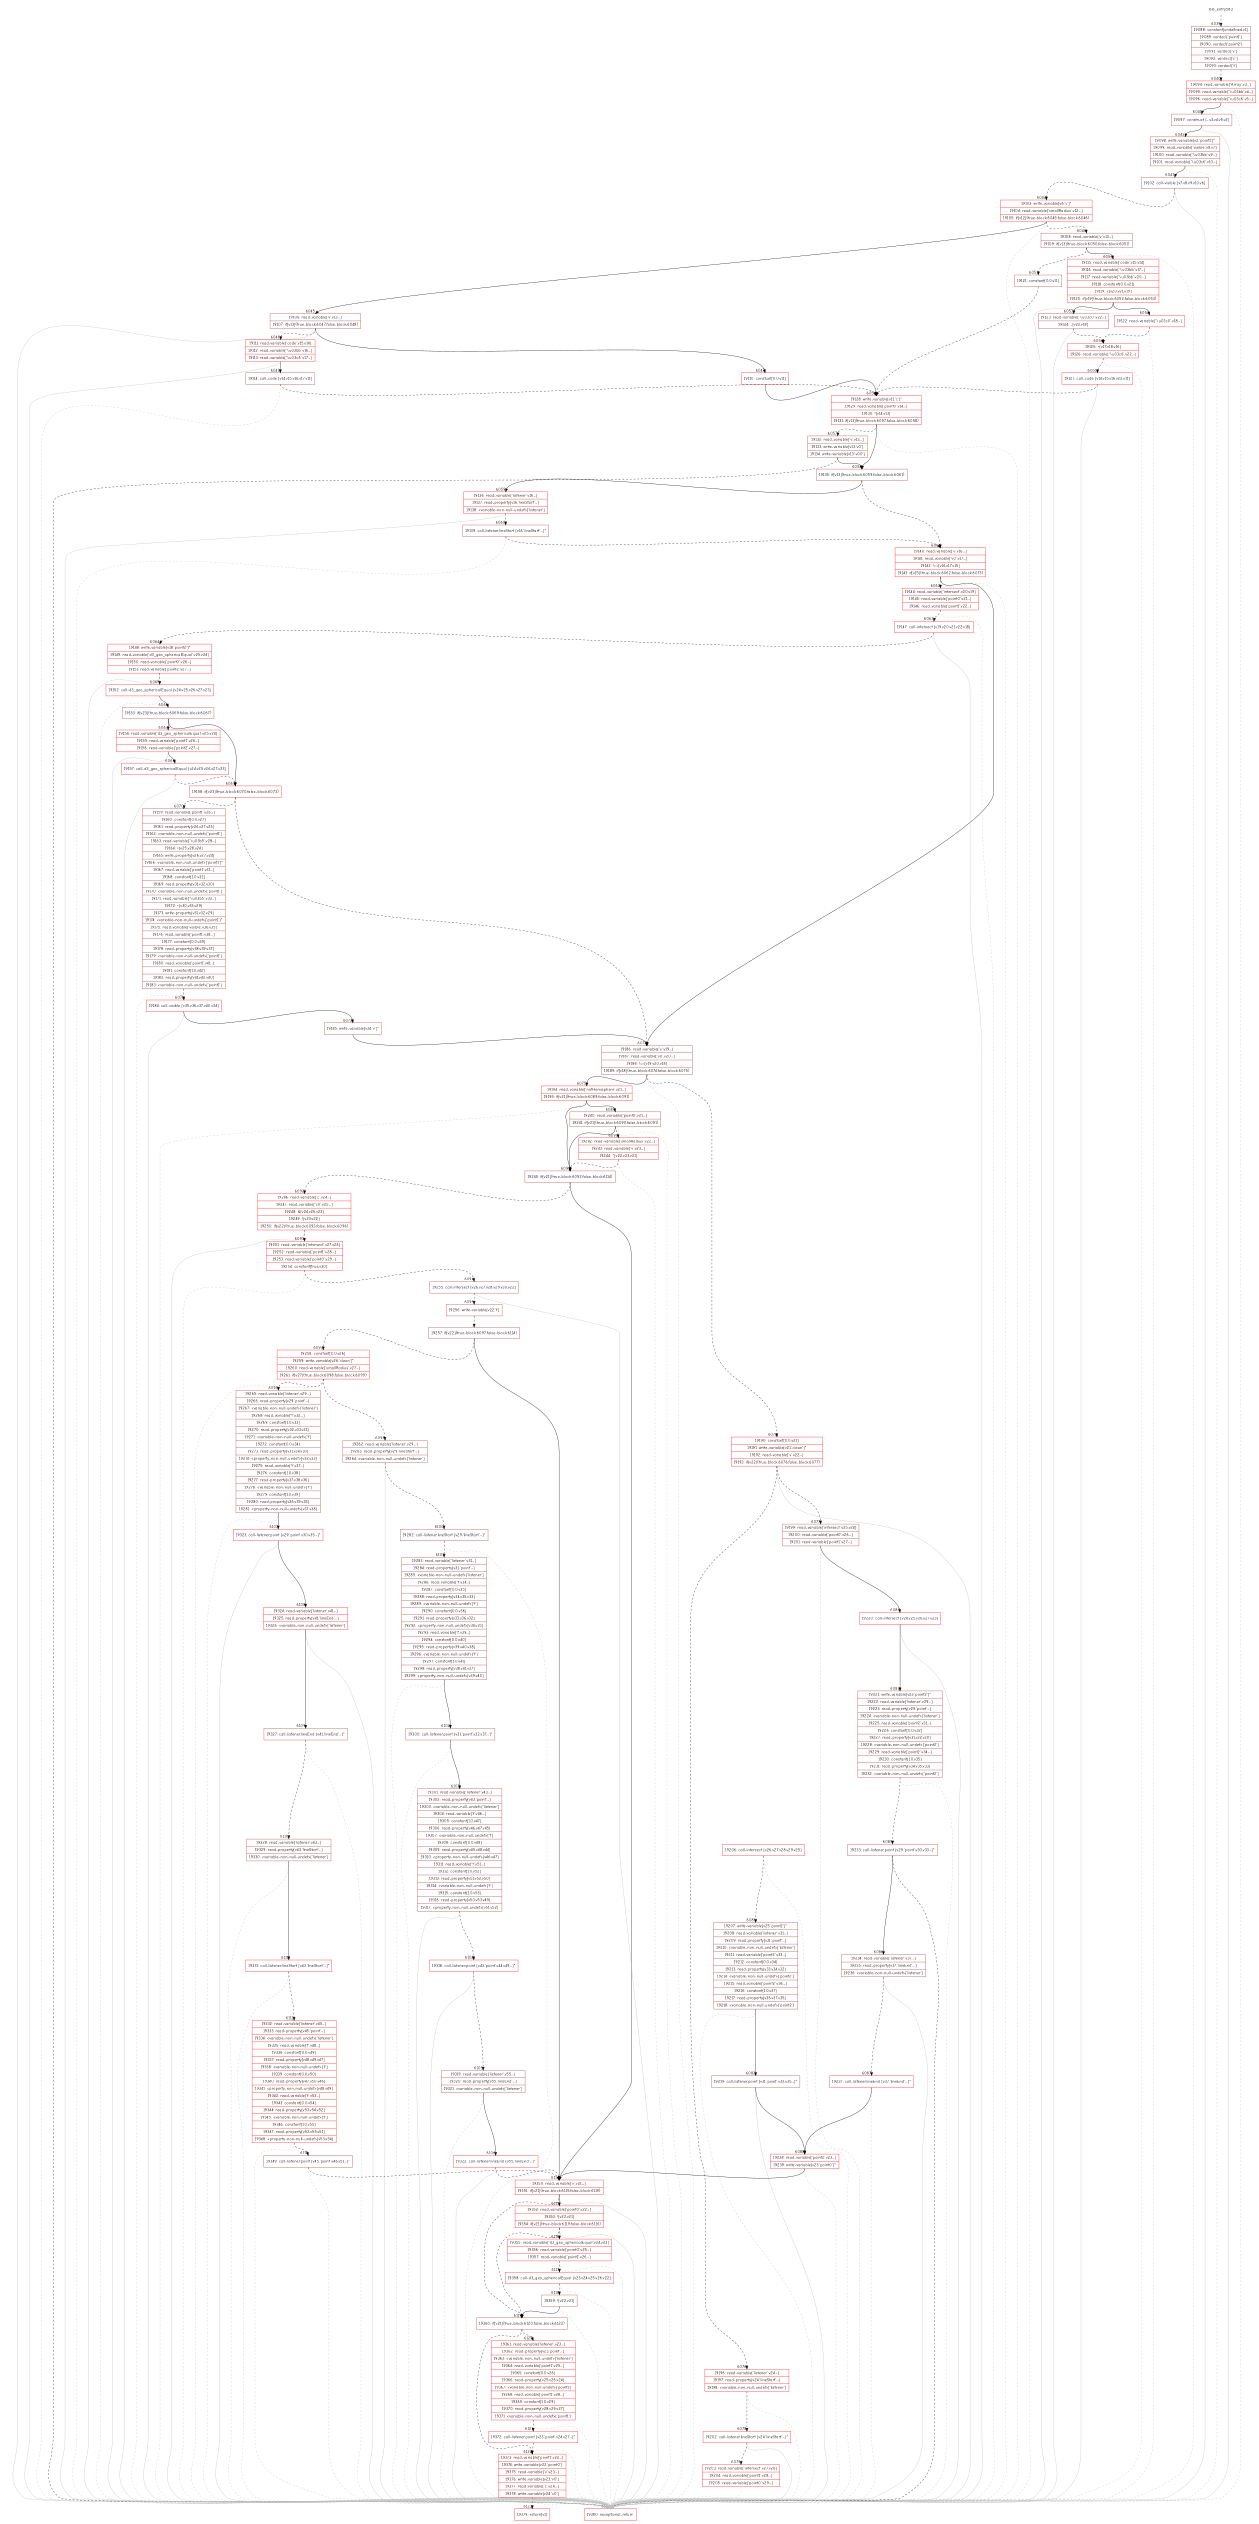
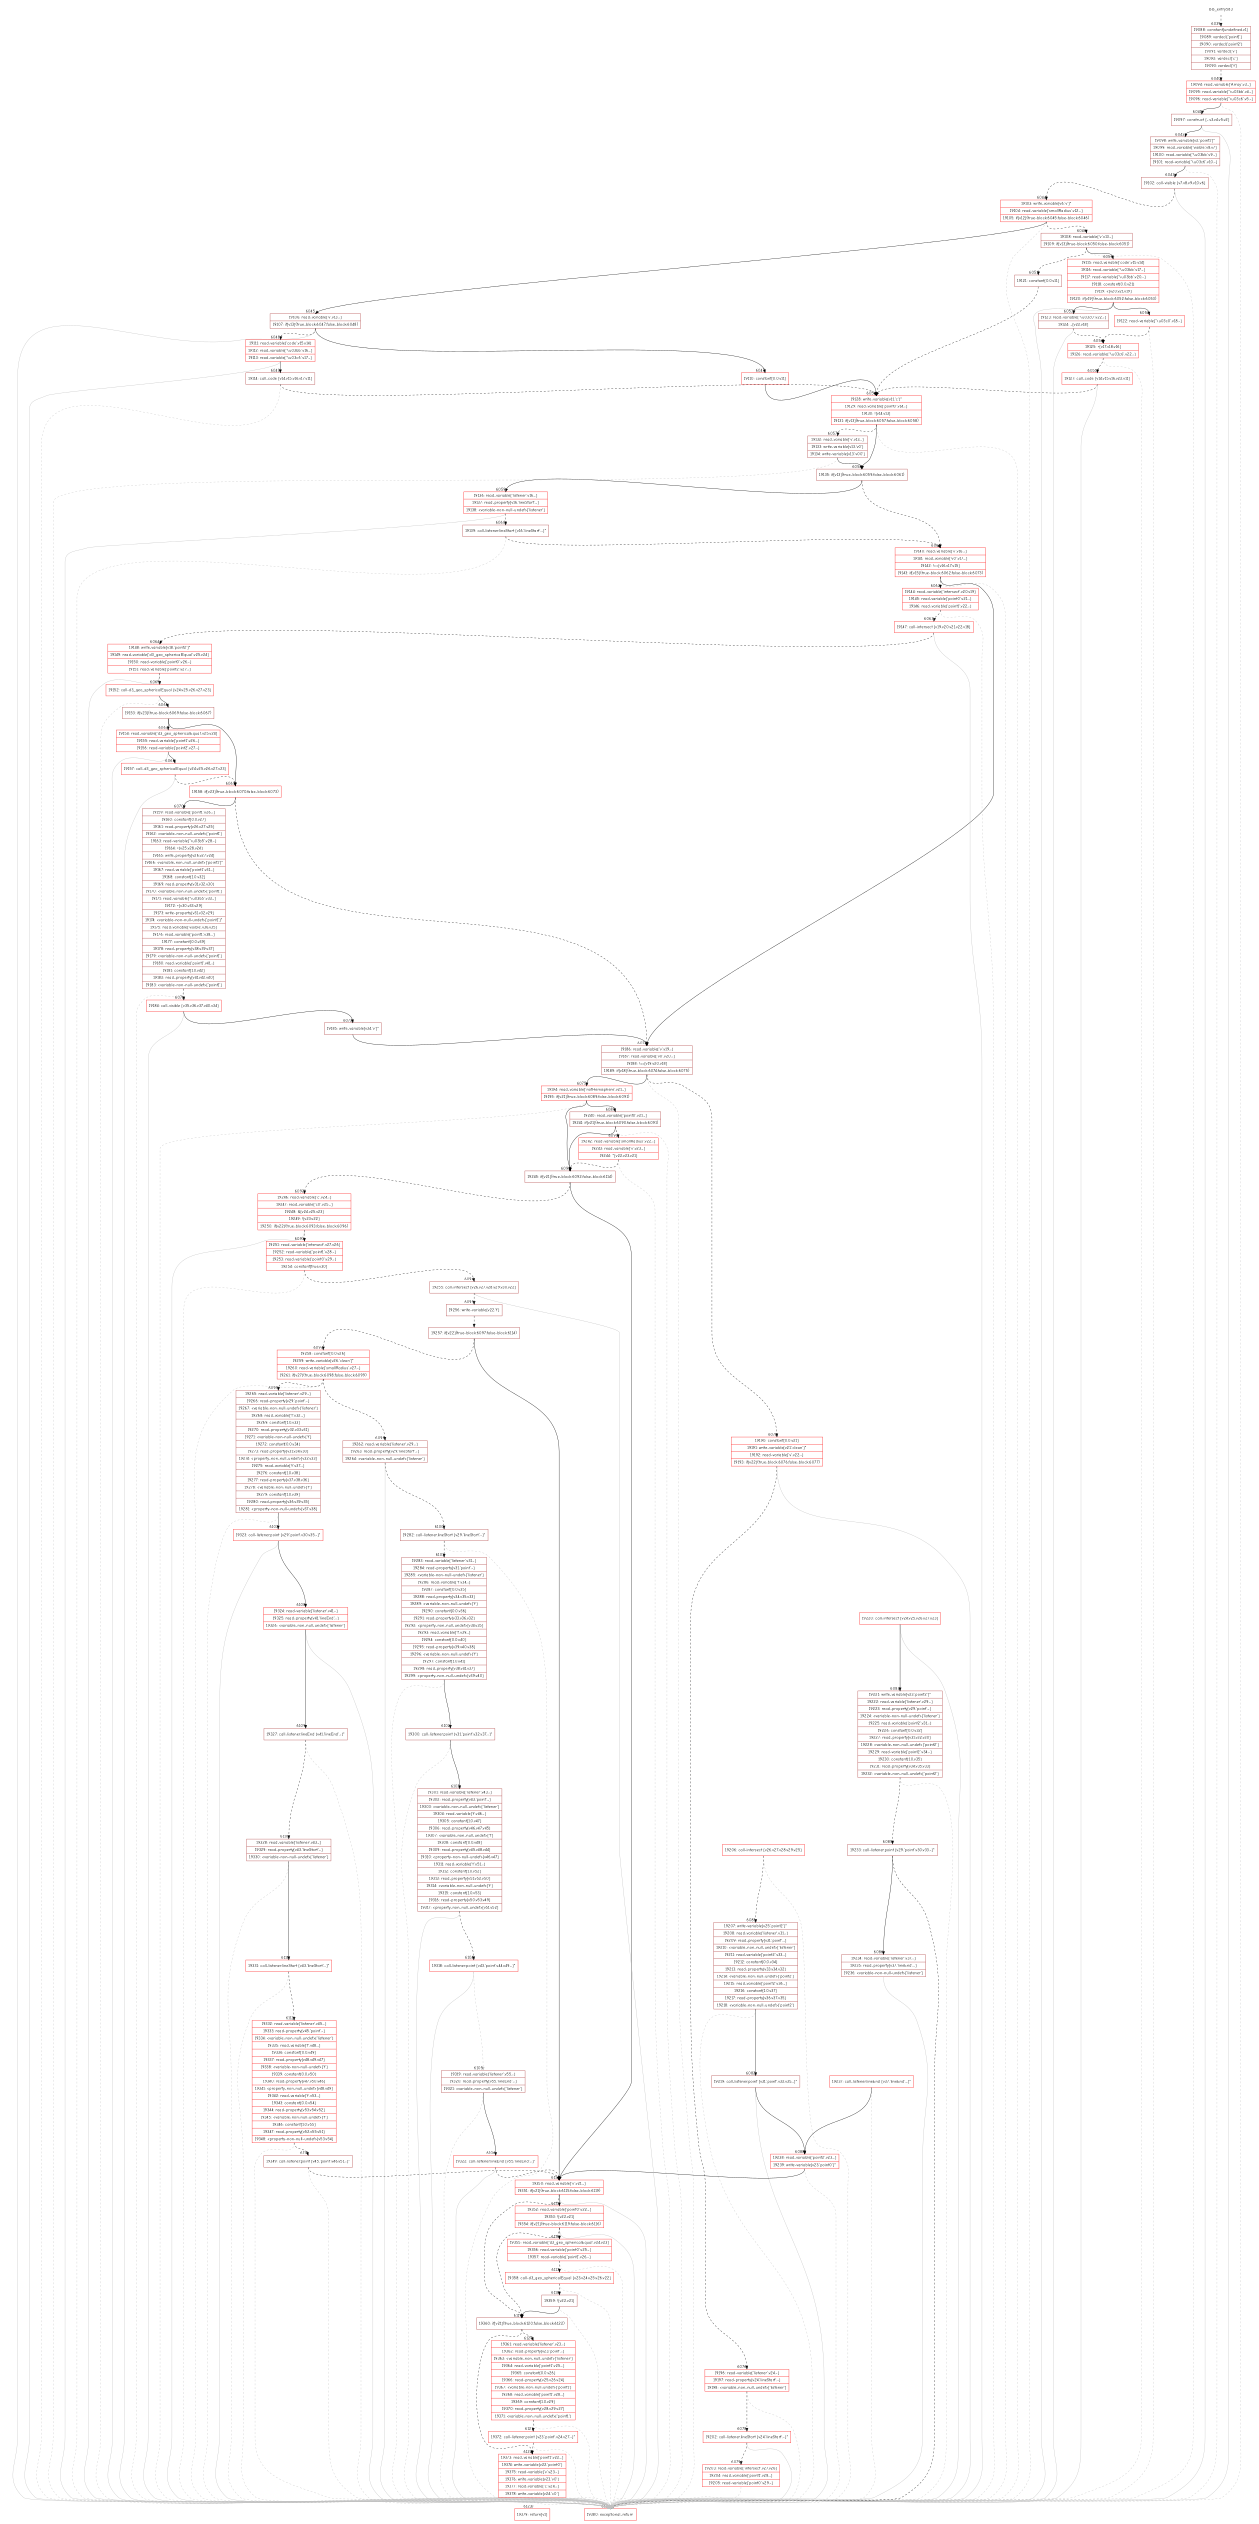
(211, 803) -> (211, 803)
(53, 1381) -> (53, 1381)
(821, 1535) -> none
(478, 2019) -> (478, 2019)
(878, 2025) -> none
(532, 2502) -> (532, 2502)
